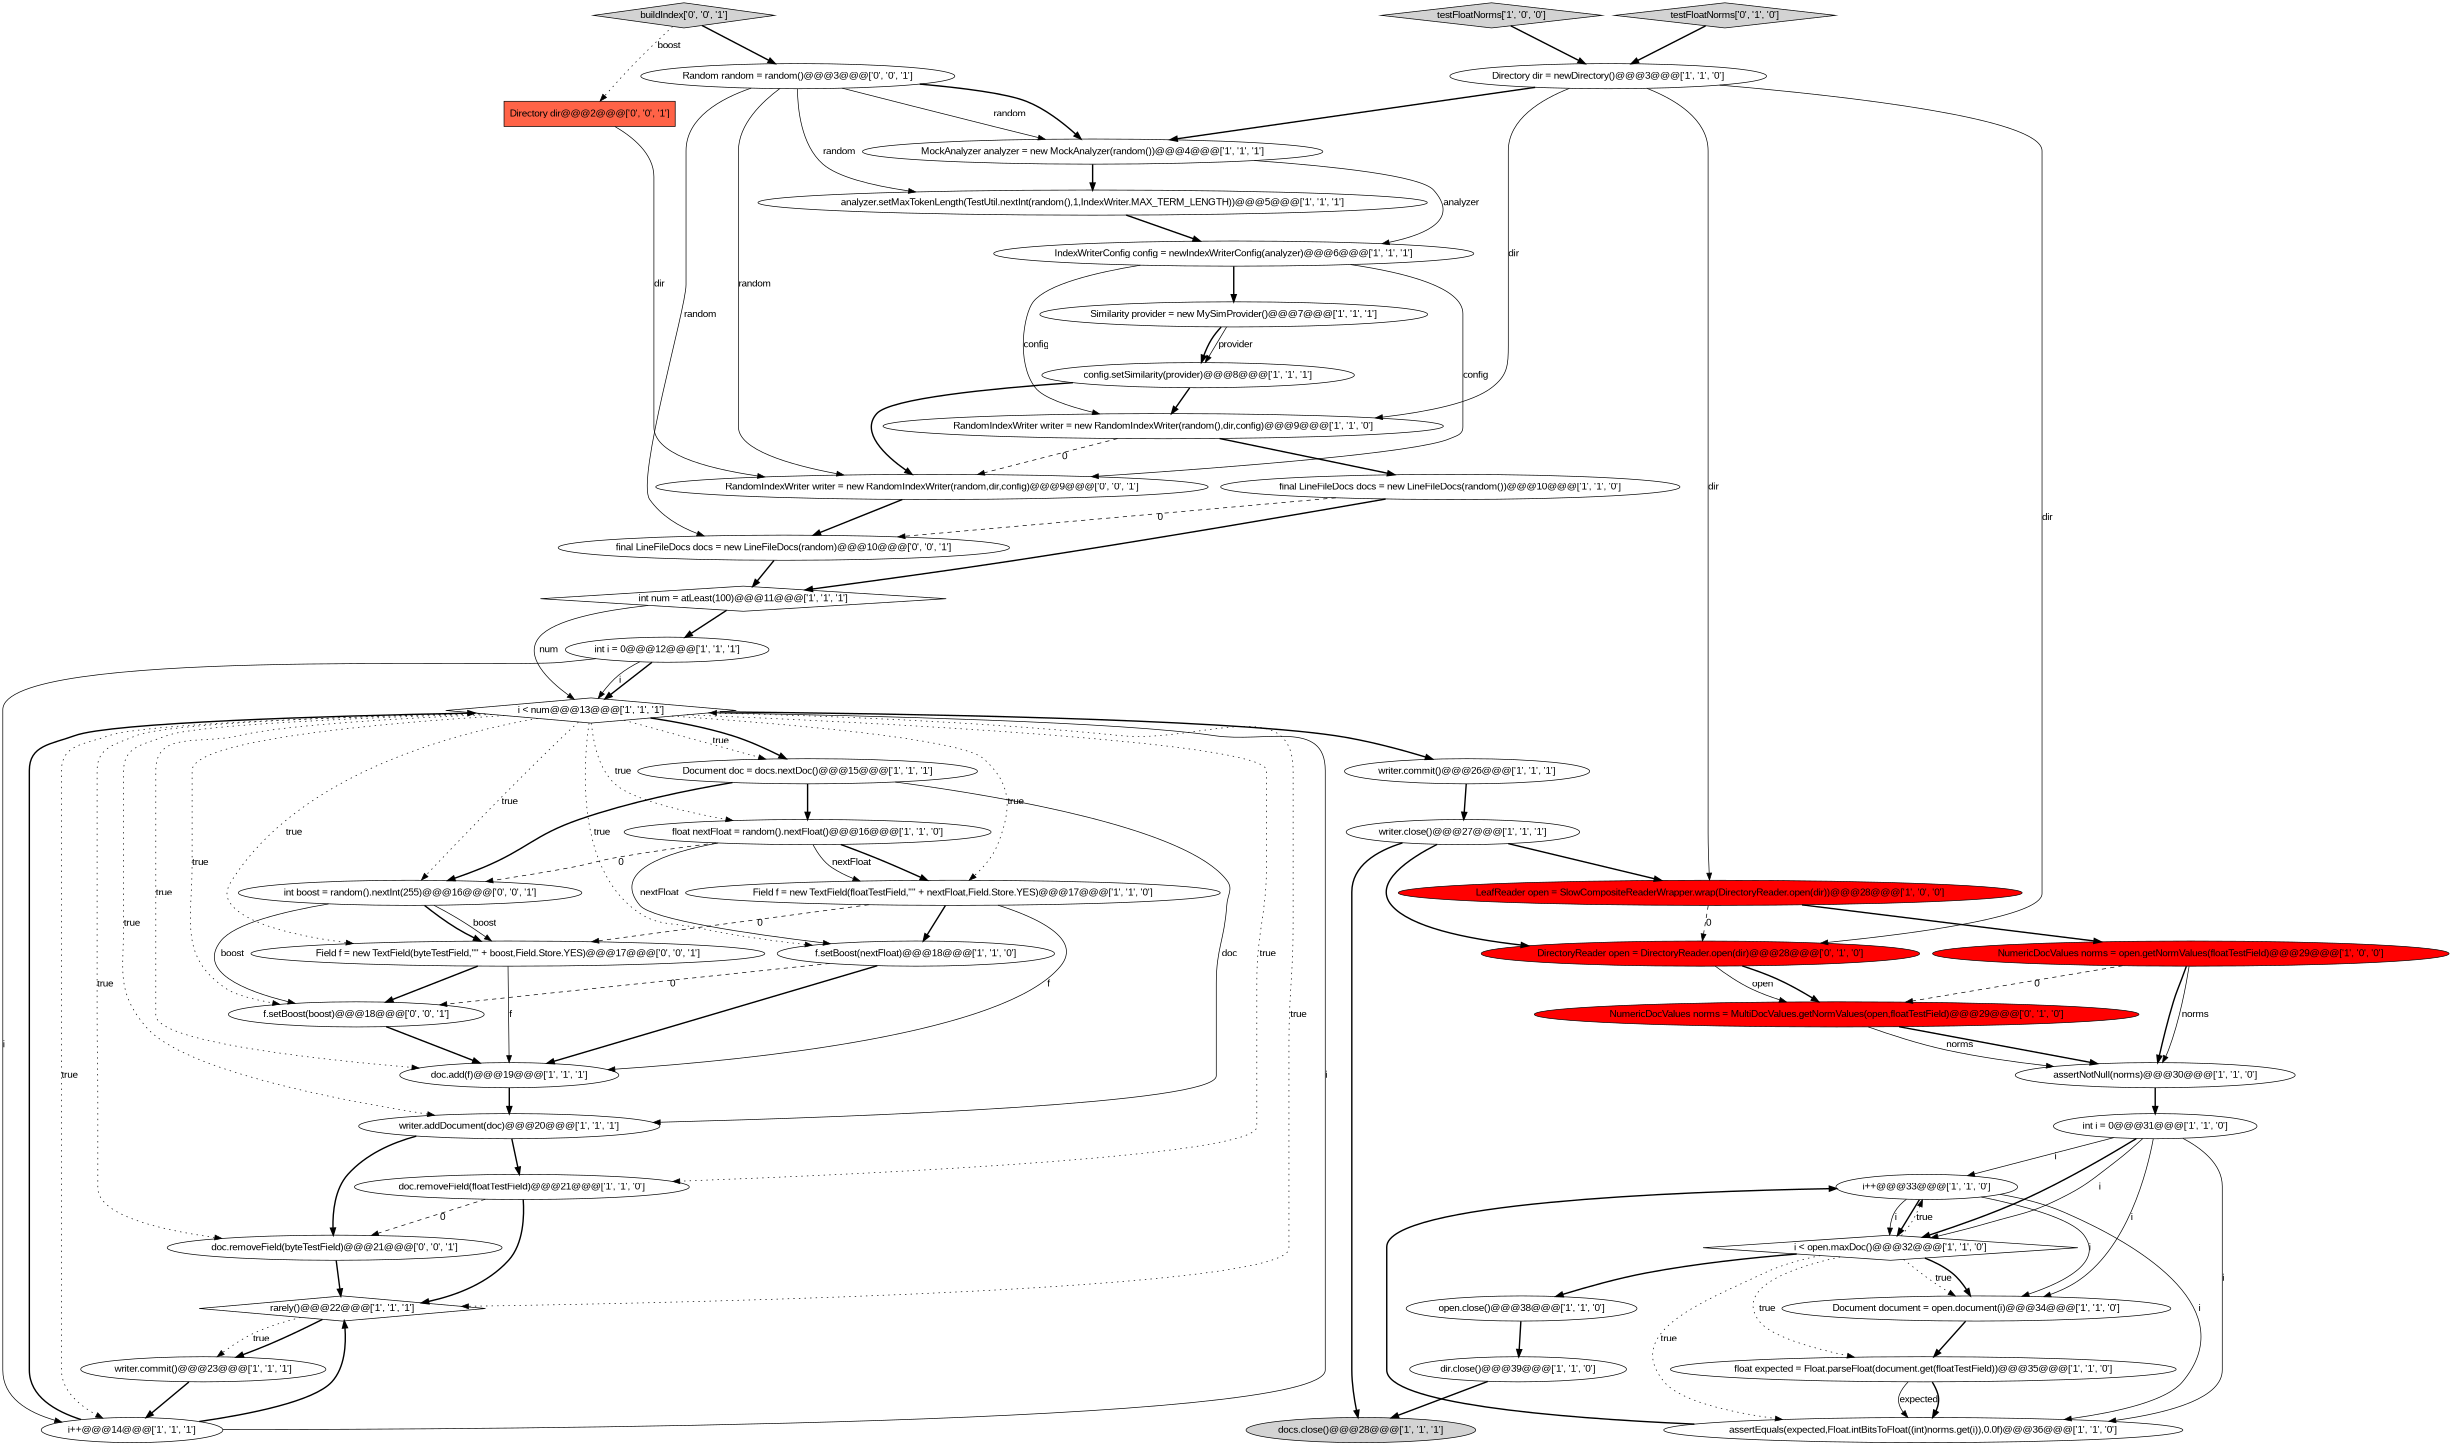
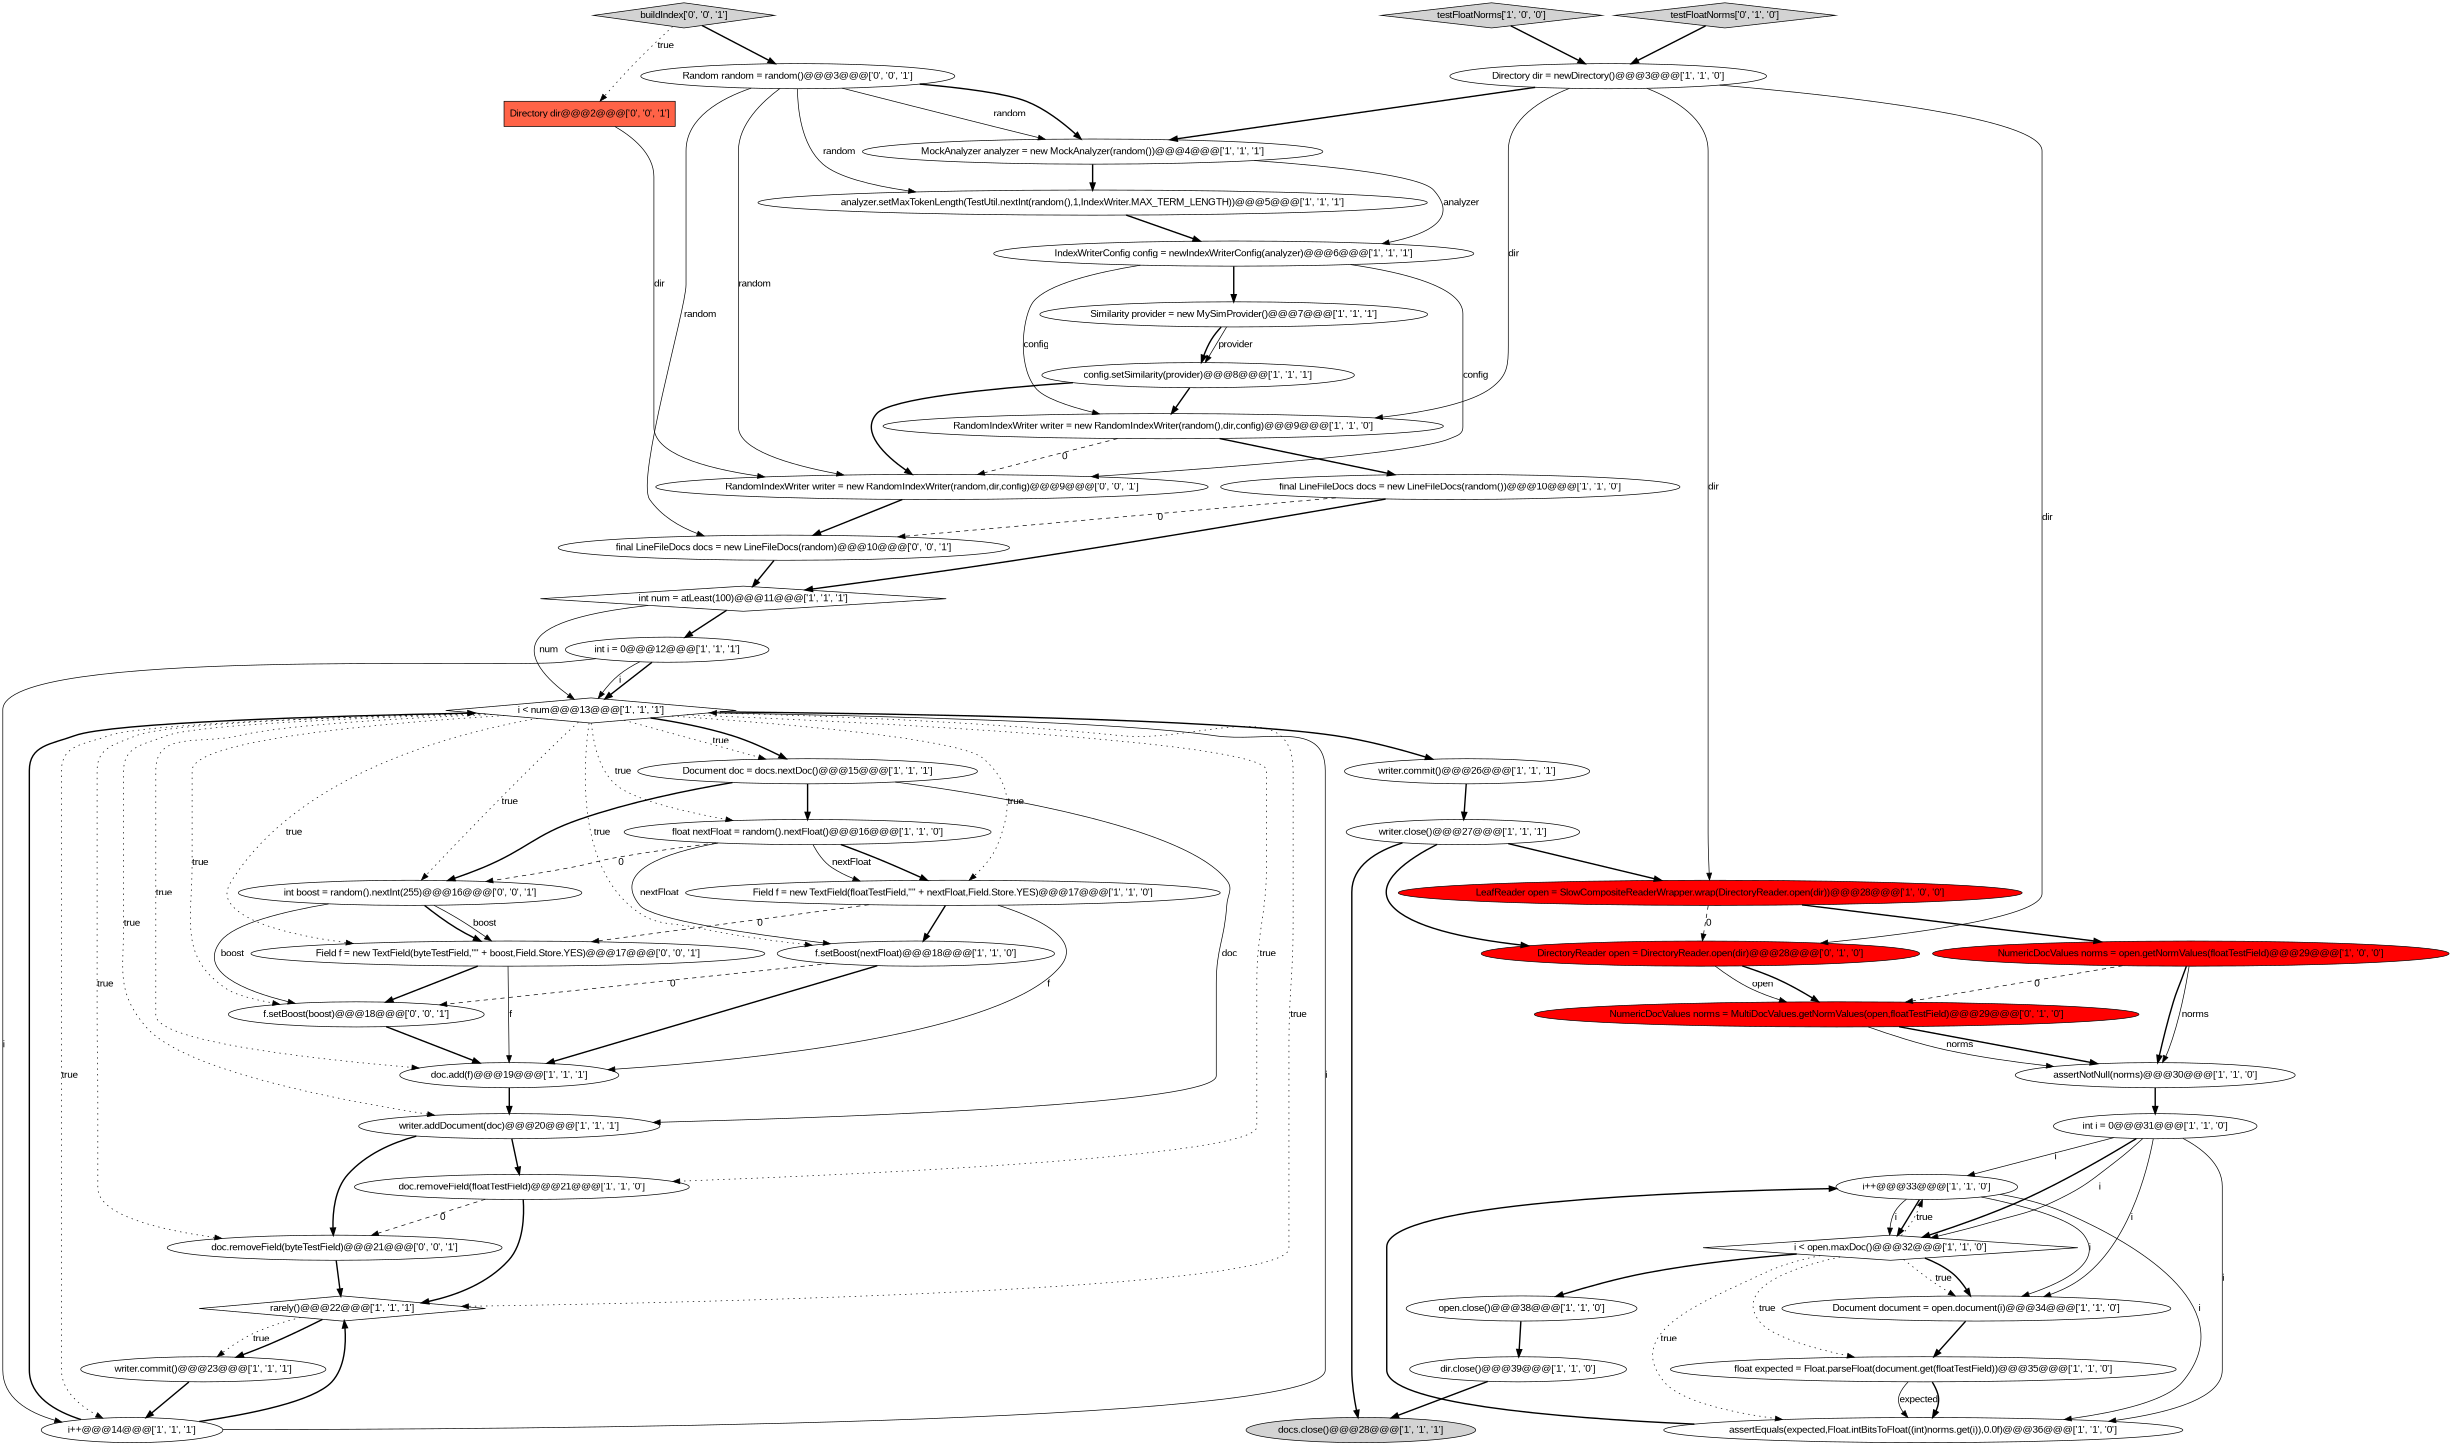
(669, 46) -> (666, 46)
